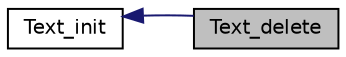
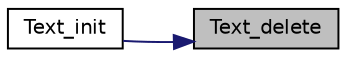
(169, 15) -> (148, 42)
